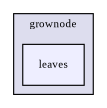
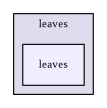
(53, 24) -> (53, 24)
